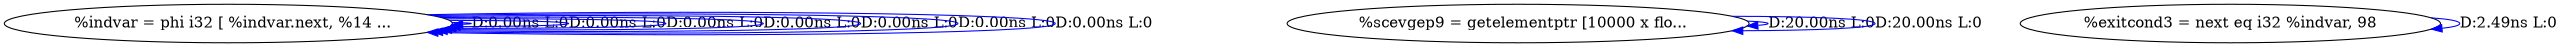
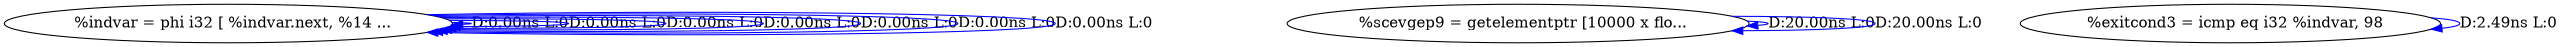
(2230, 24) -> (2230, 24)
